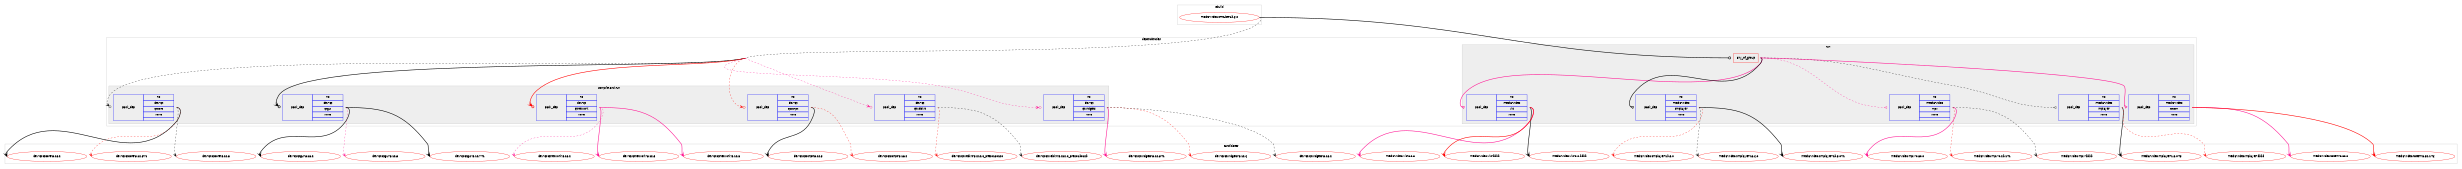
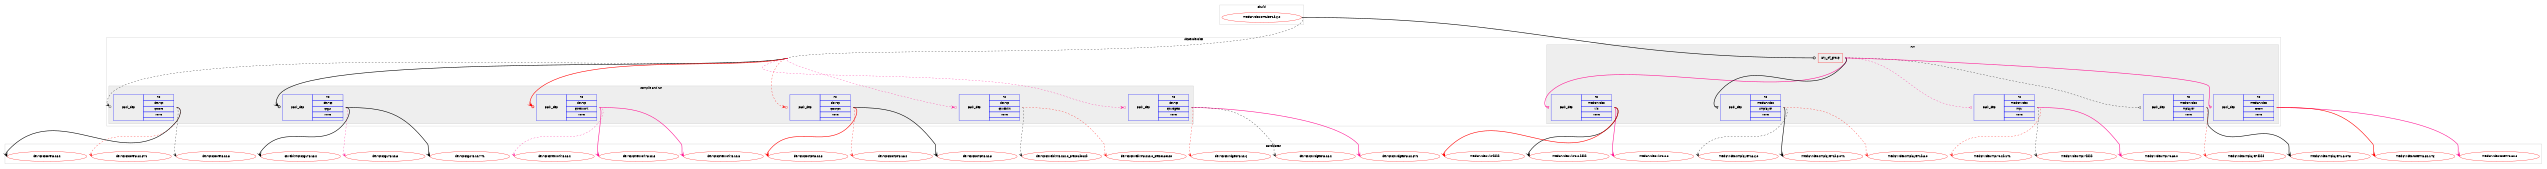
(301, 156) -> (301, 156)
none -> (808, 156)
